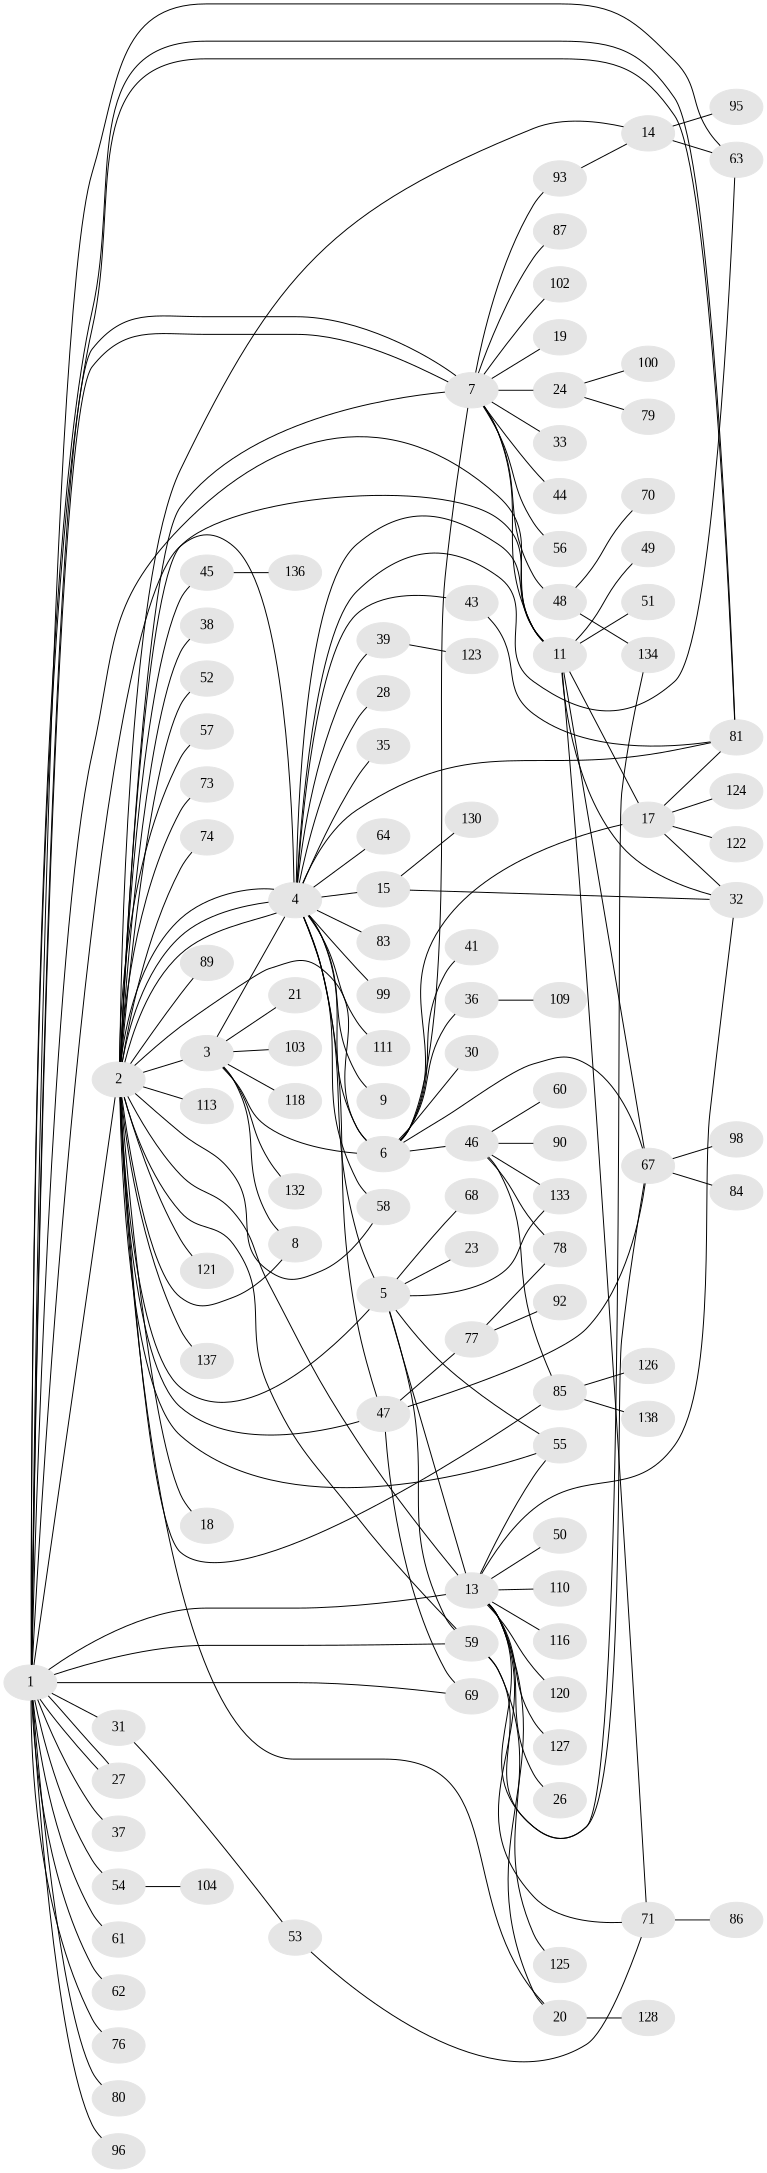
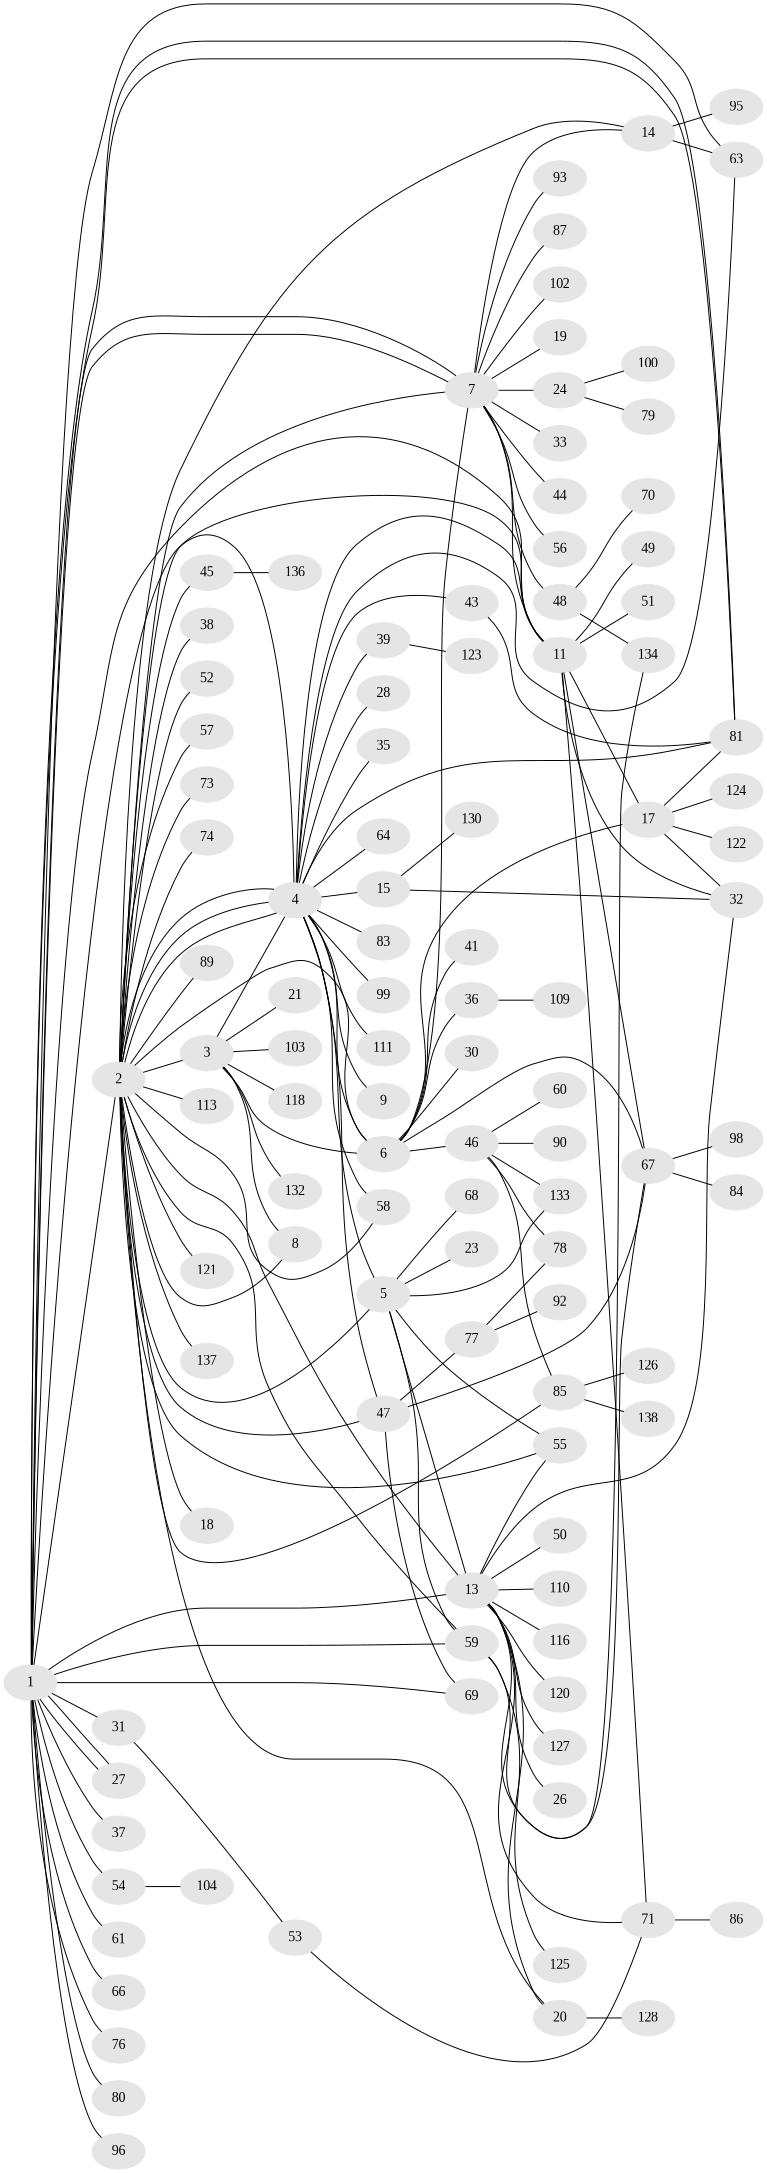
(604, 156) -> (505, 213)
(119, 1992) -> (119, 1992)
